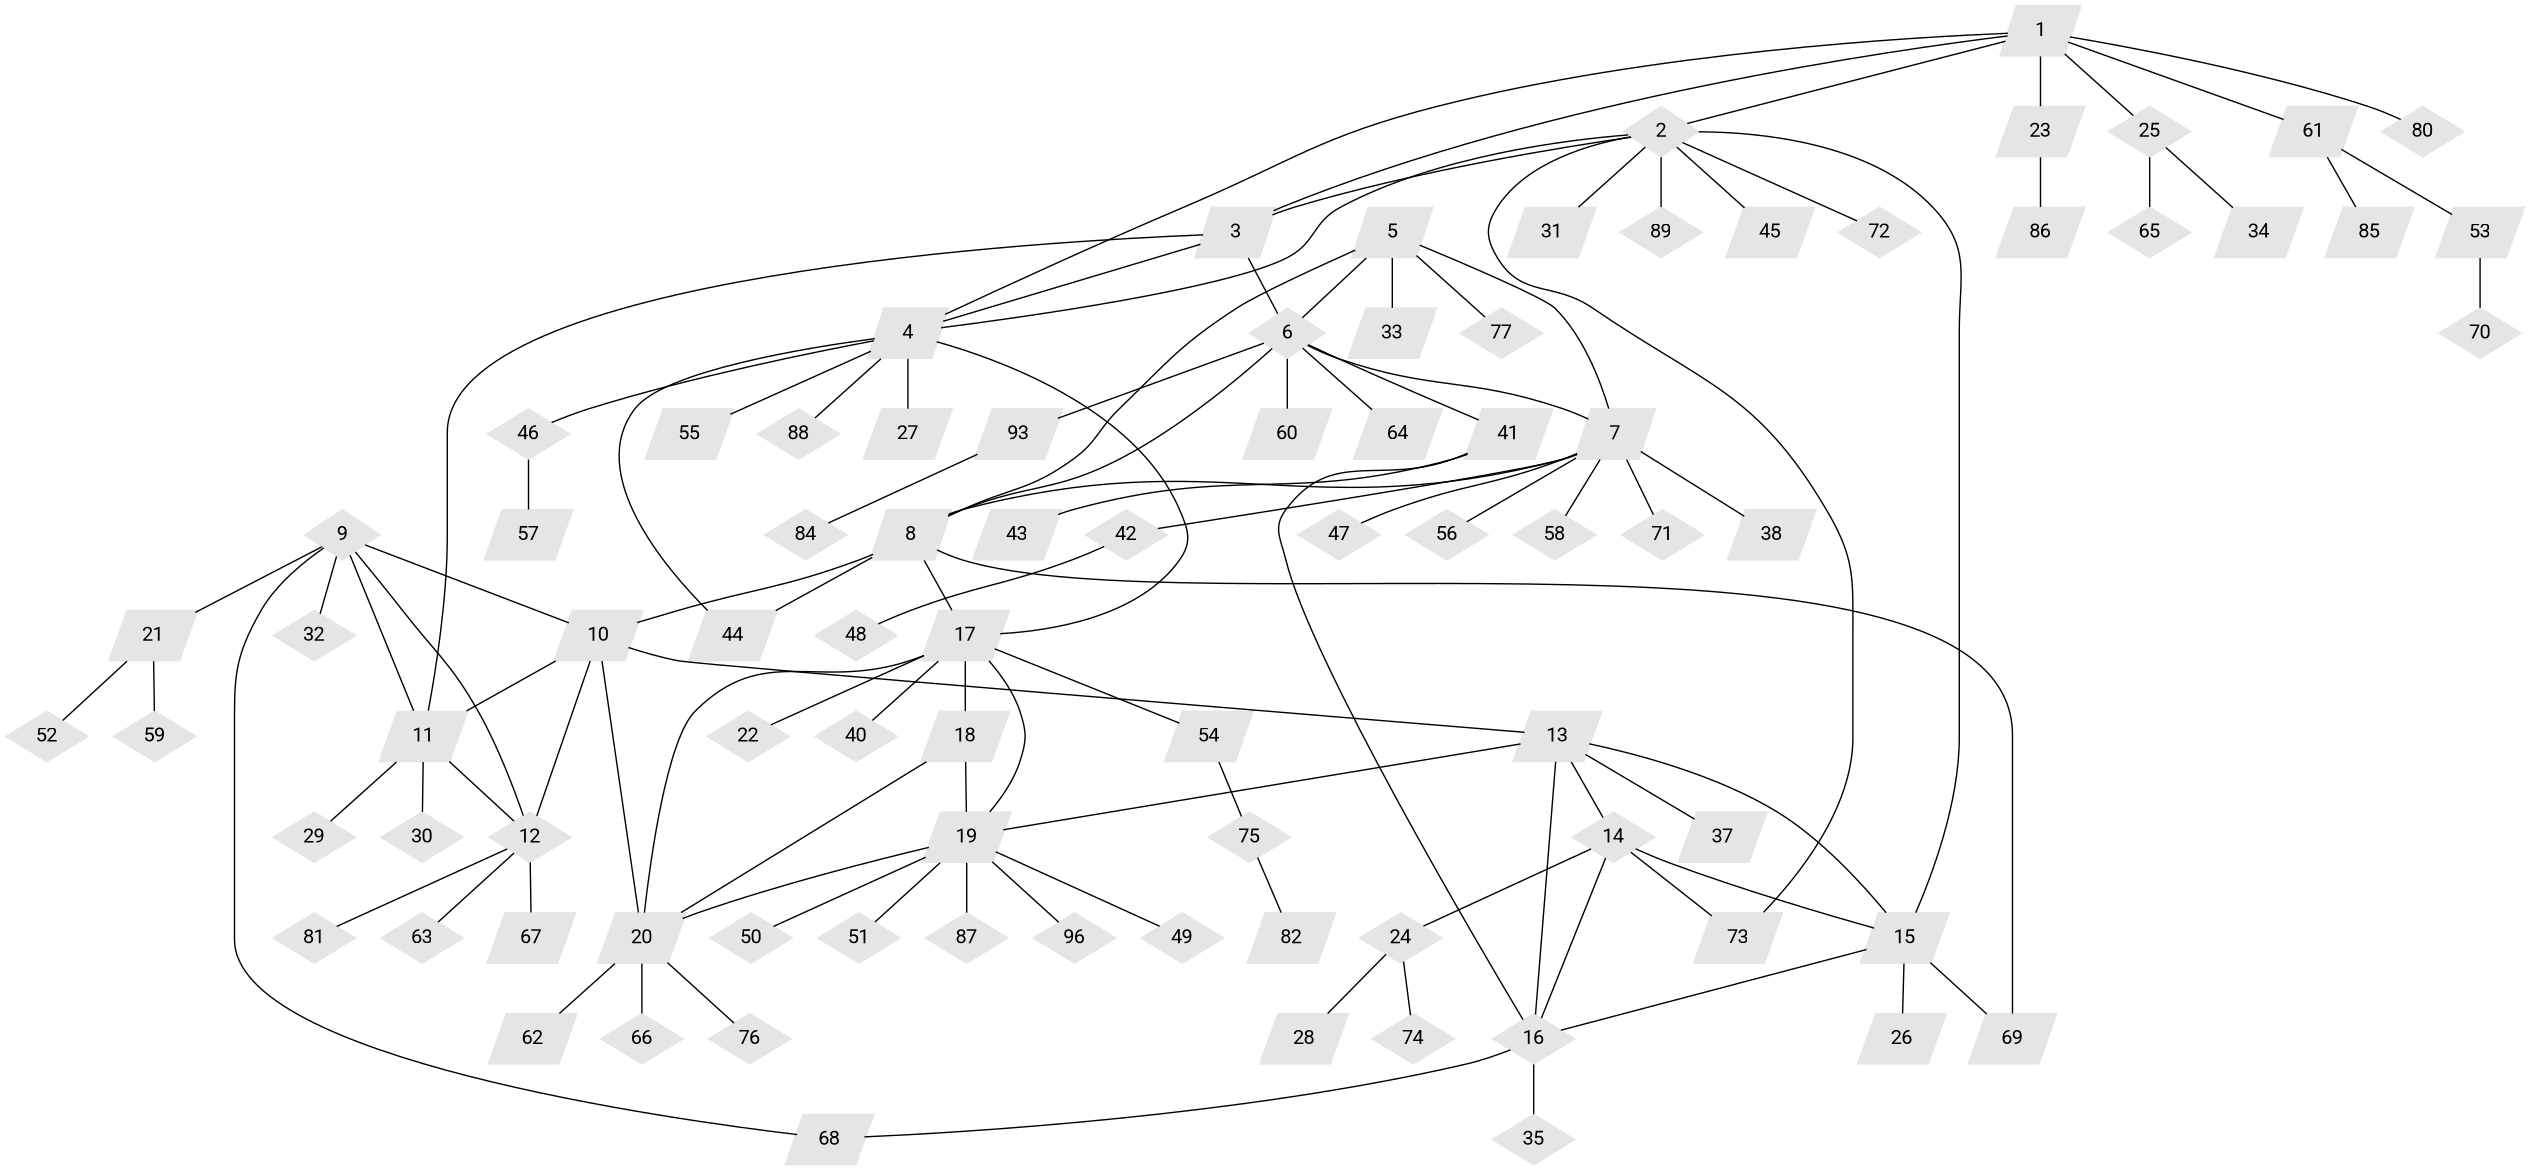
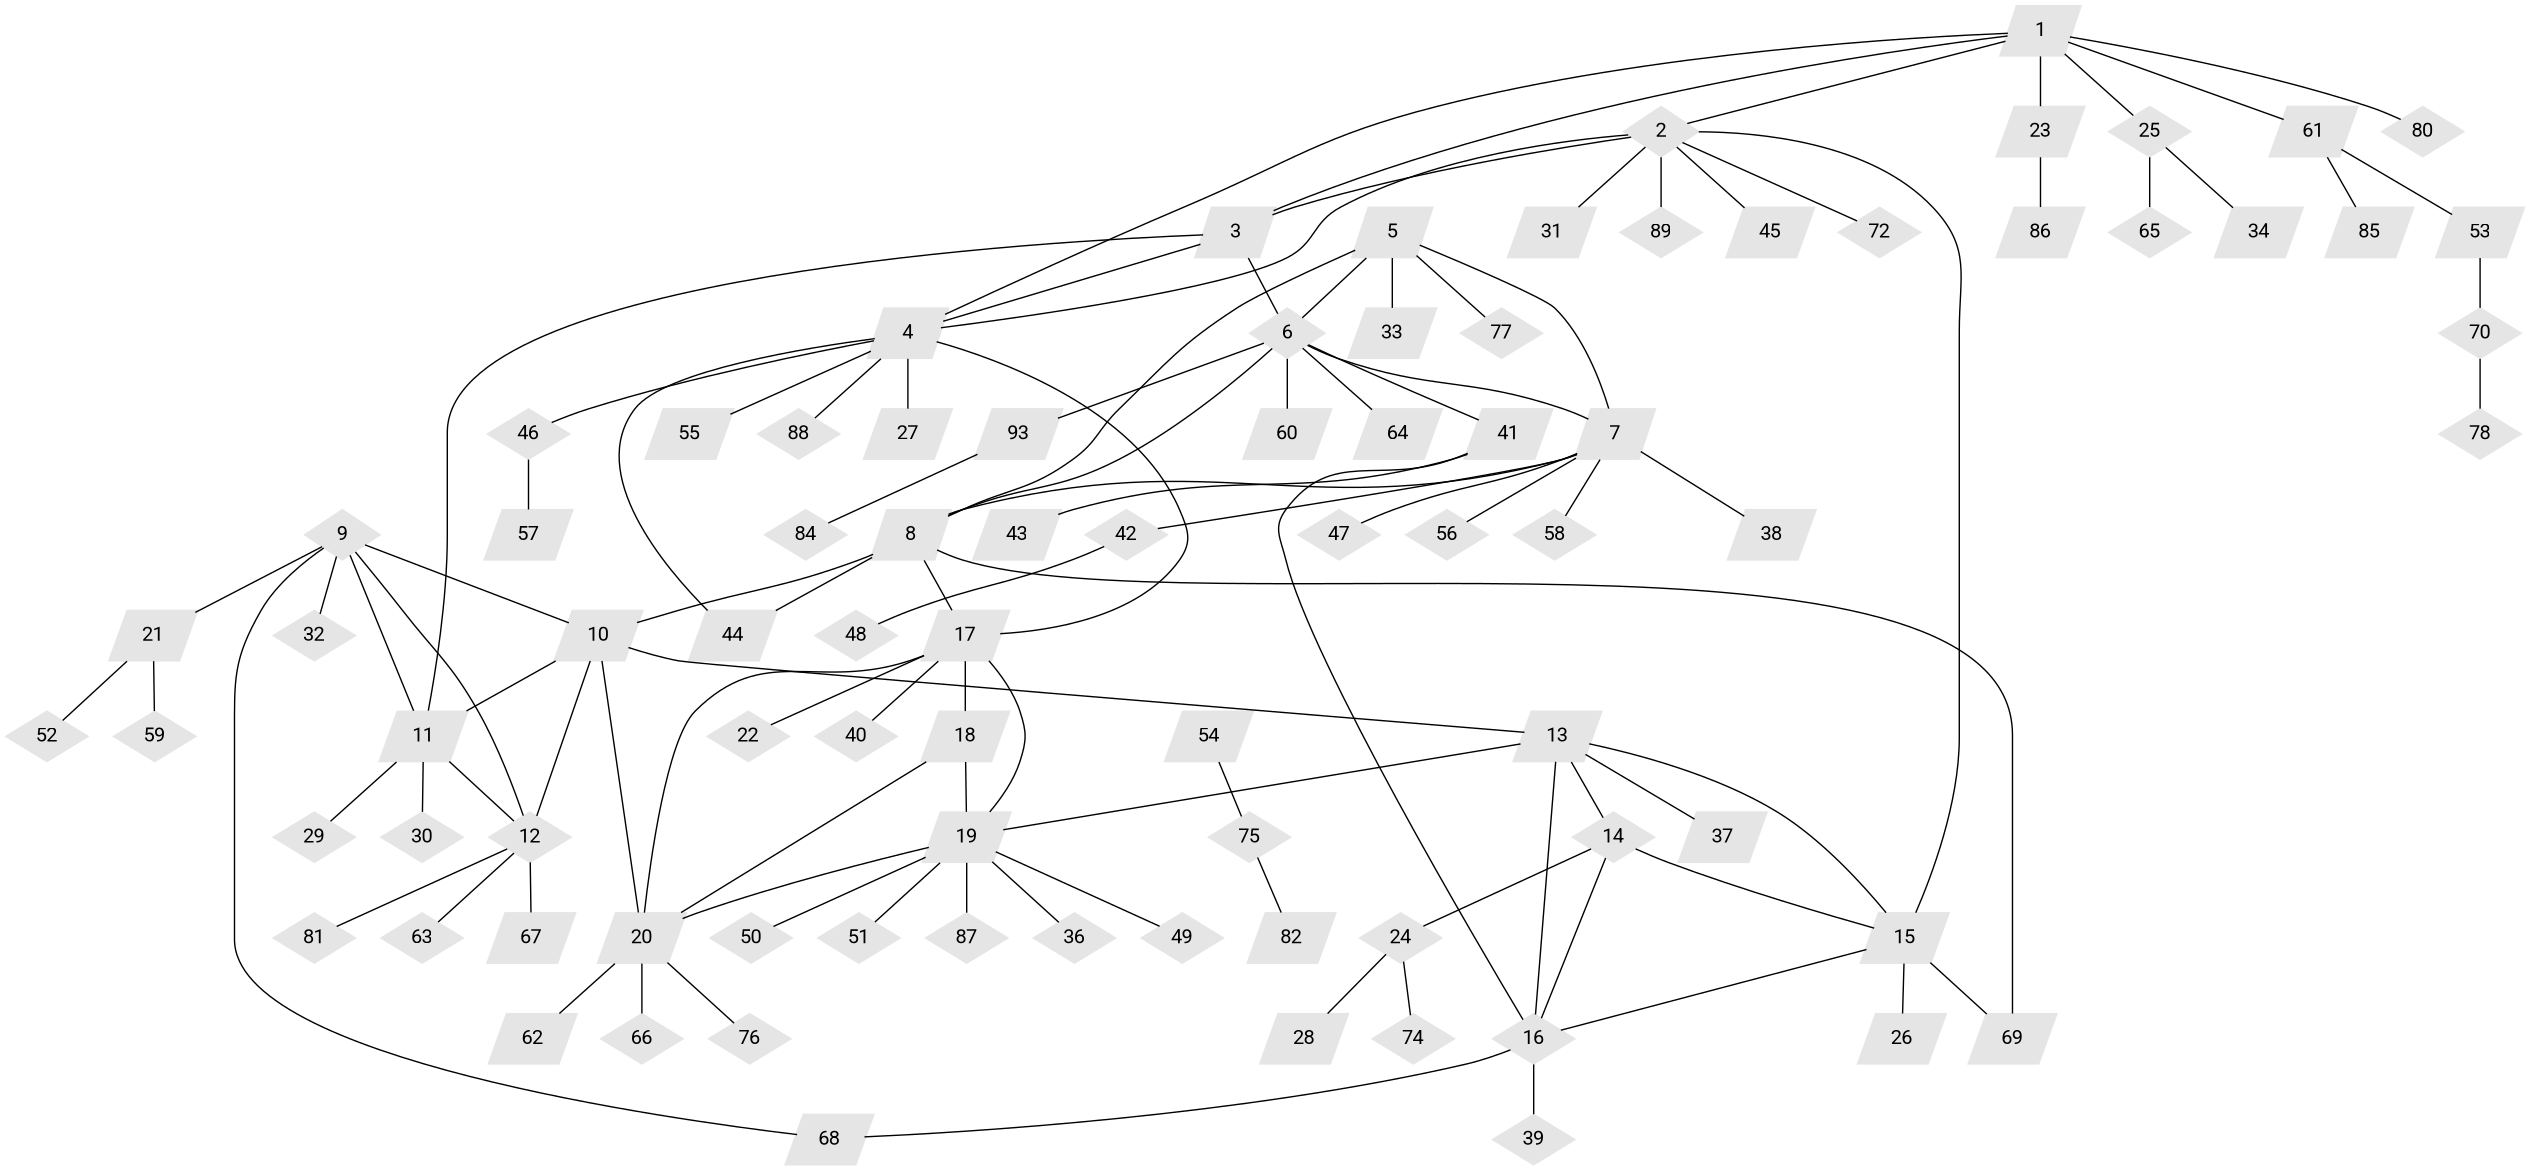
none -> (2480, 434)
(1662, 535) -> none
(1087, 686) -> none
(1074, 938) -> (1074, 938)
(1738, 938) -> none
(1534, 1140) -> (1534, 1140)
